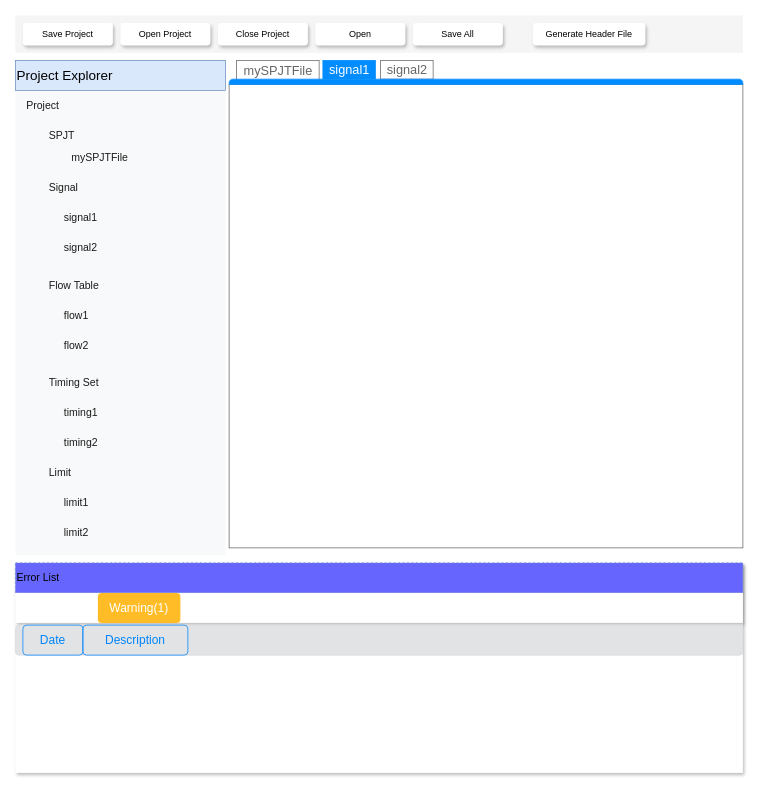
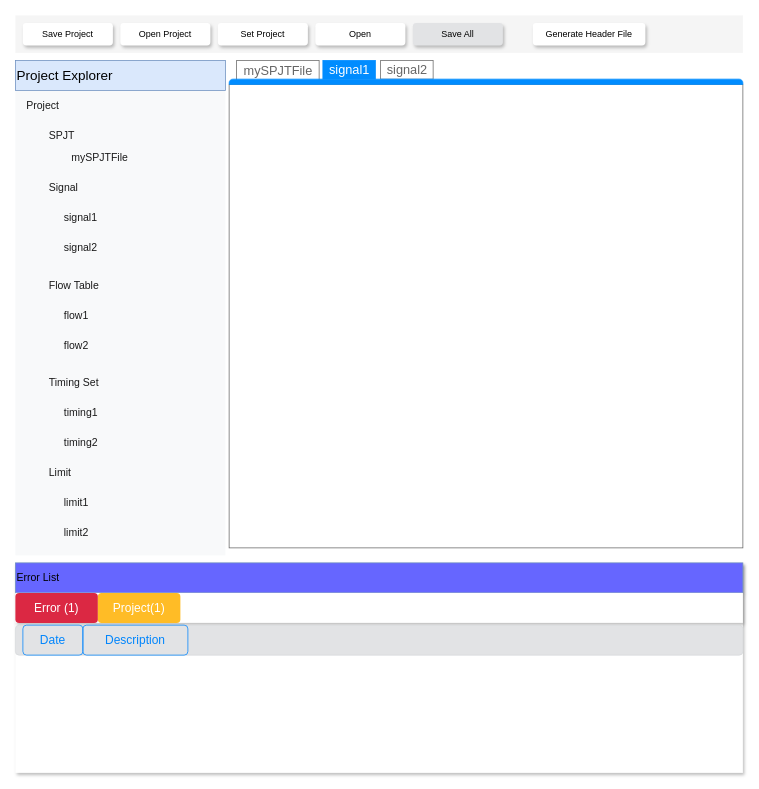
(263, 34) -> (263, 34)
(458, 34) -> (458, 34)
(379, 578) -> (379, 578)
none -> (57, 608)
(139, 608) -> (139, 608)
